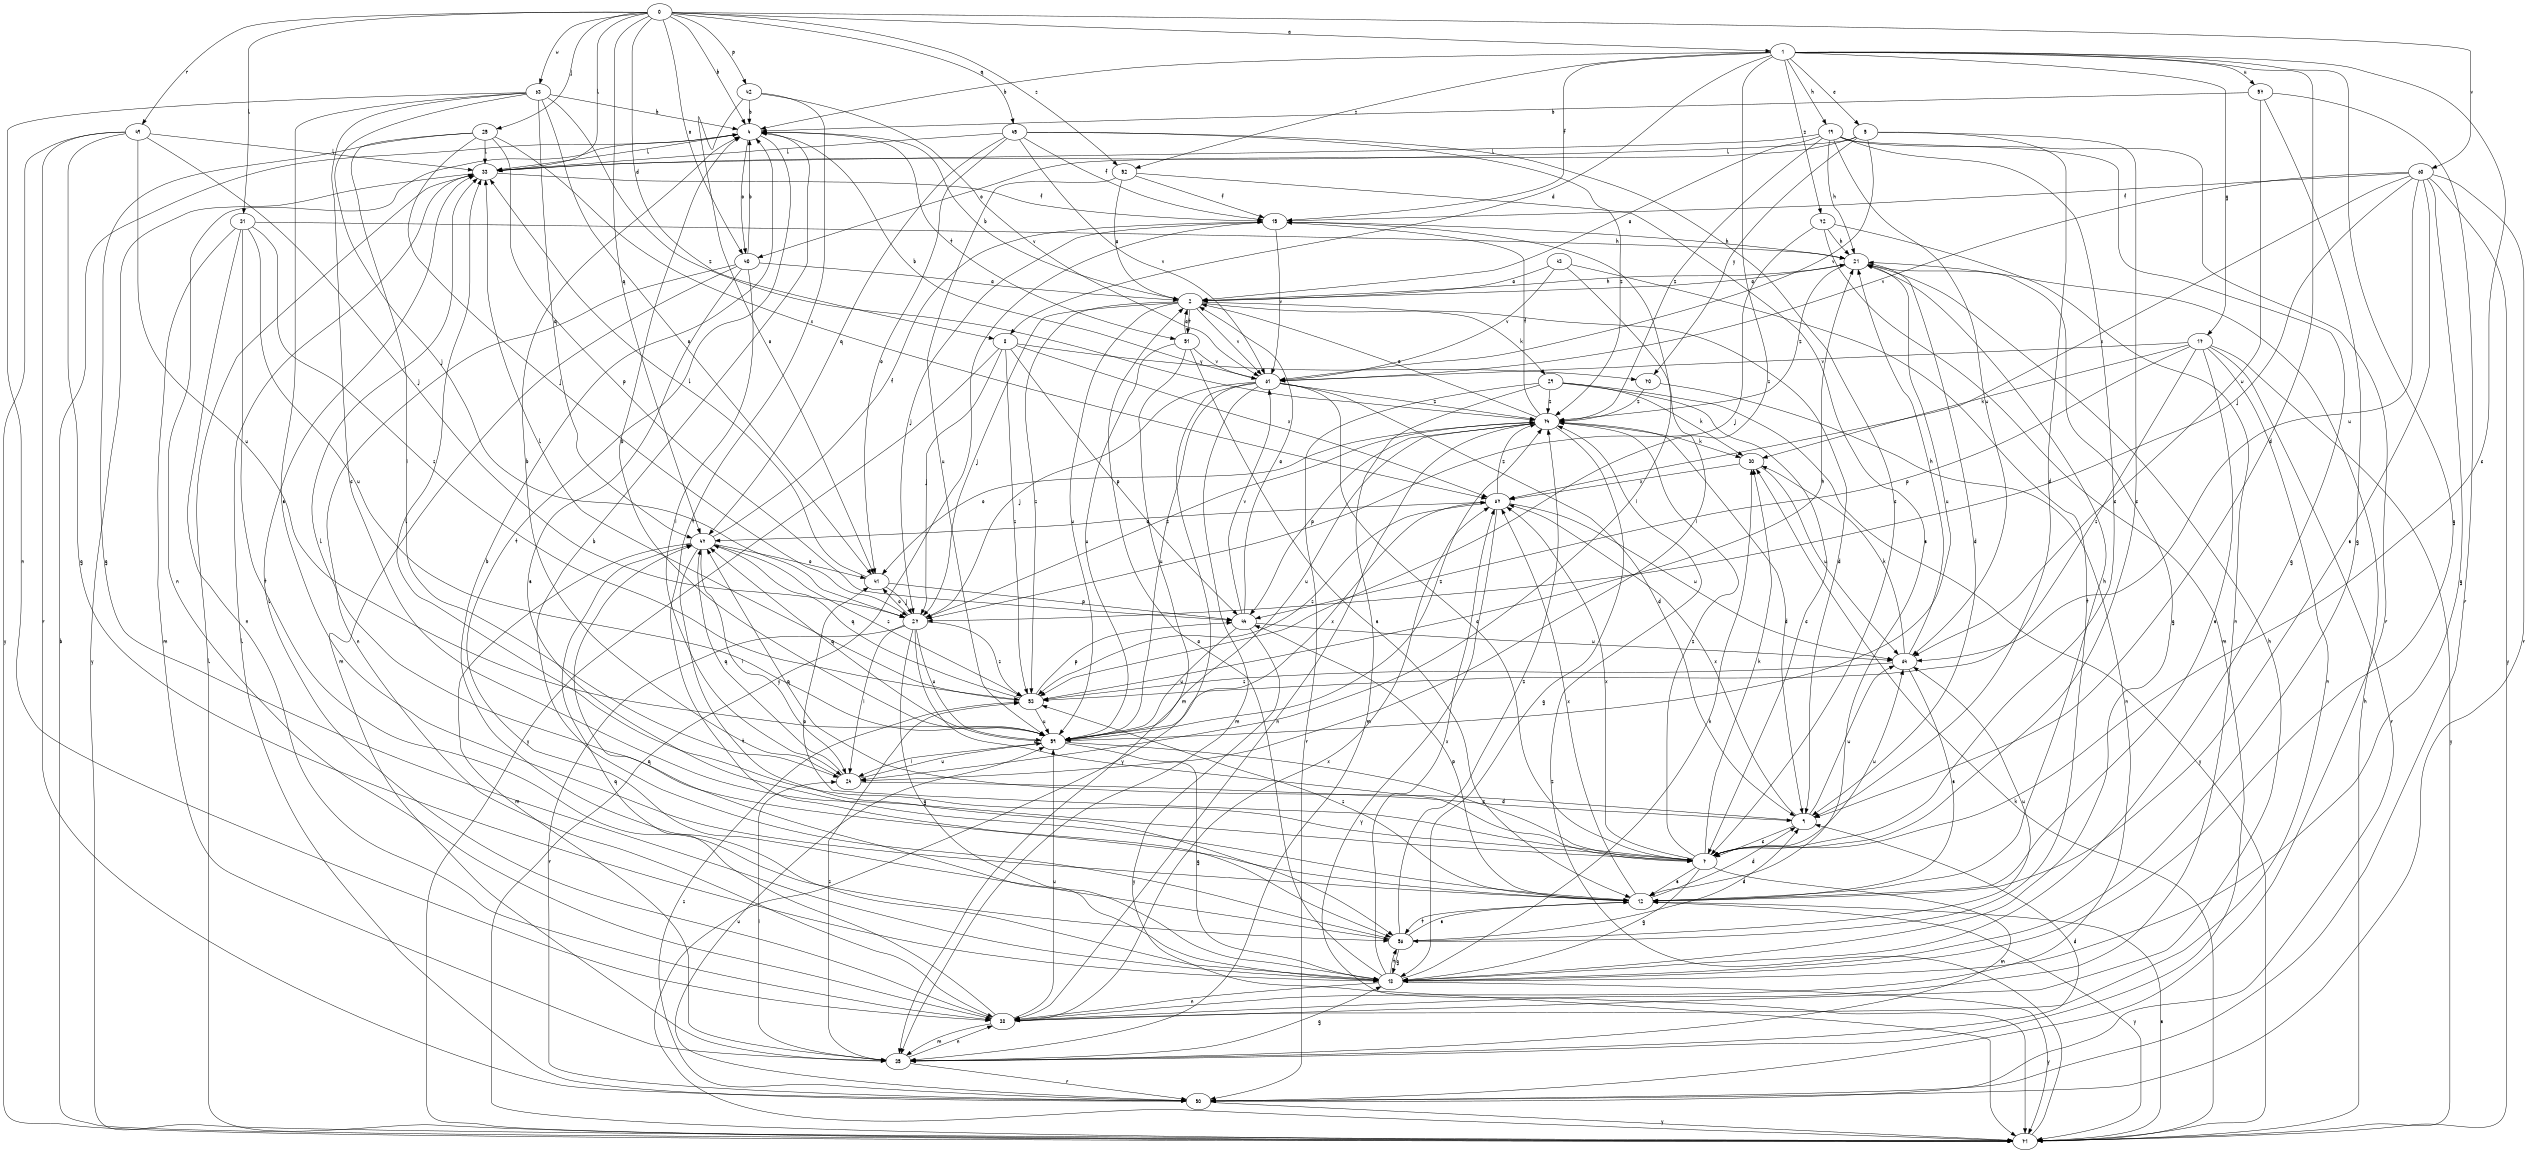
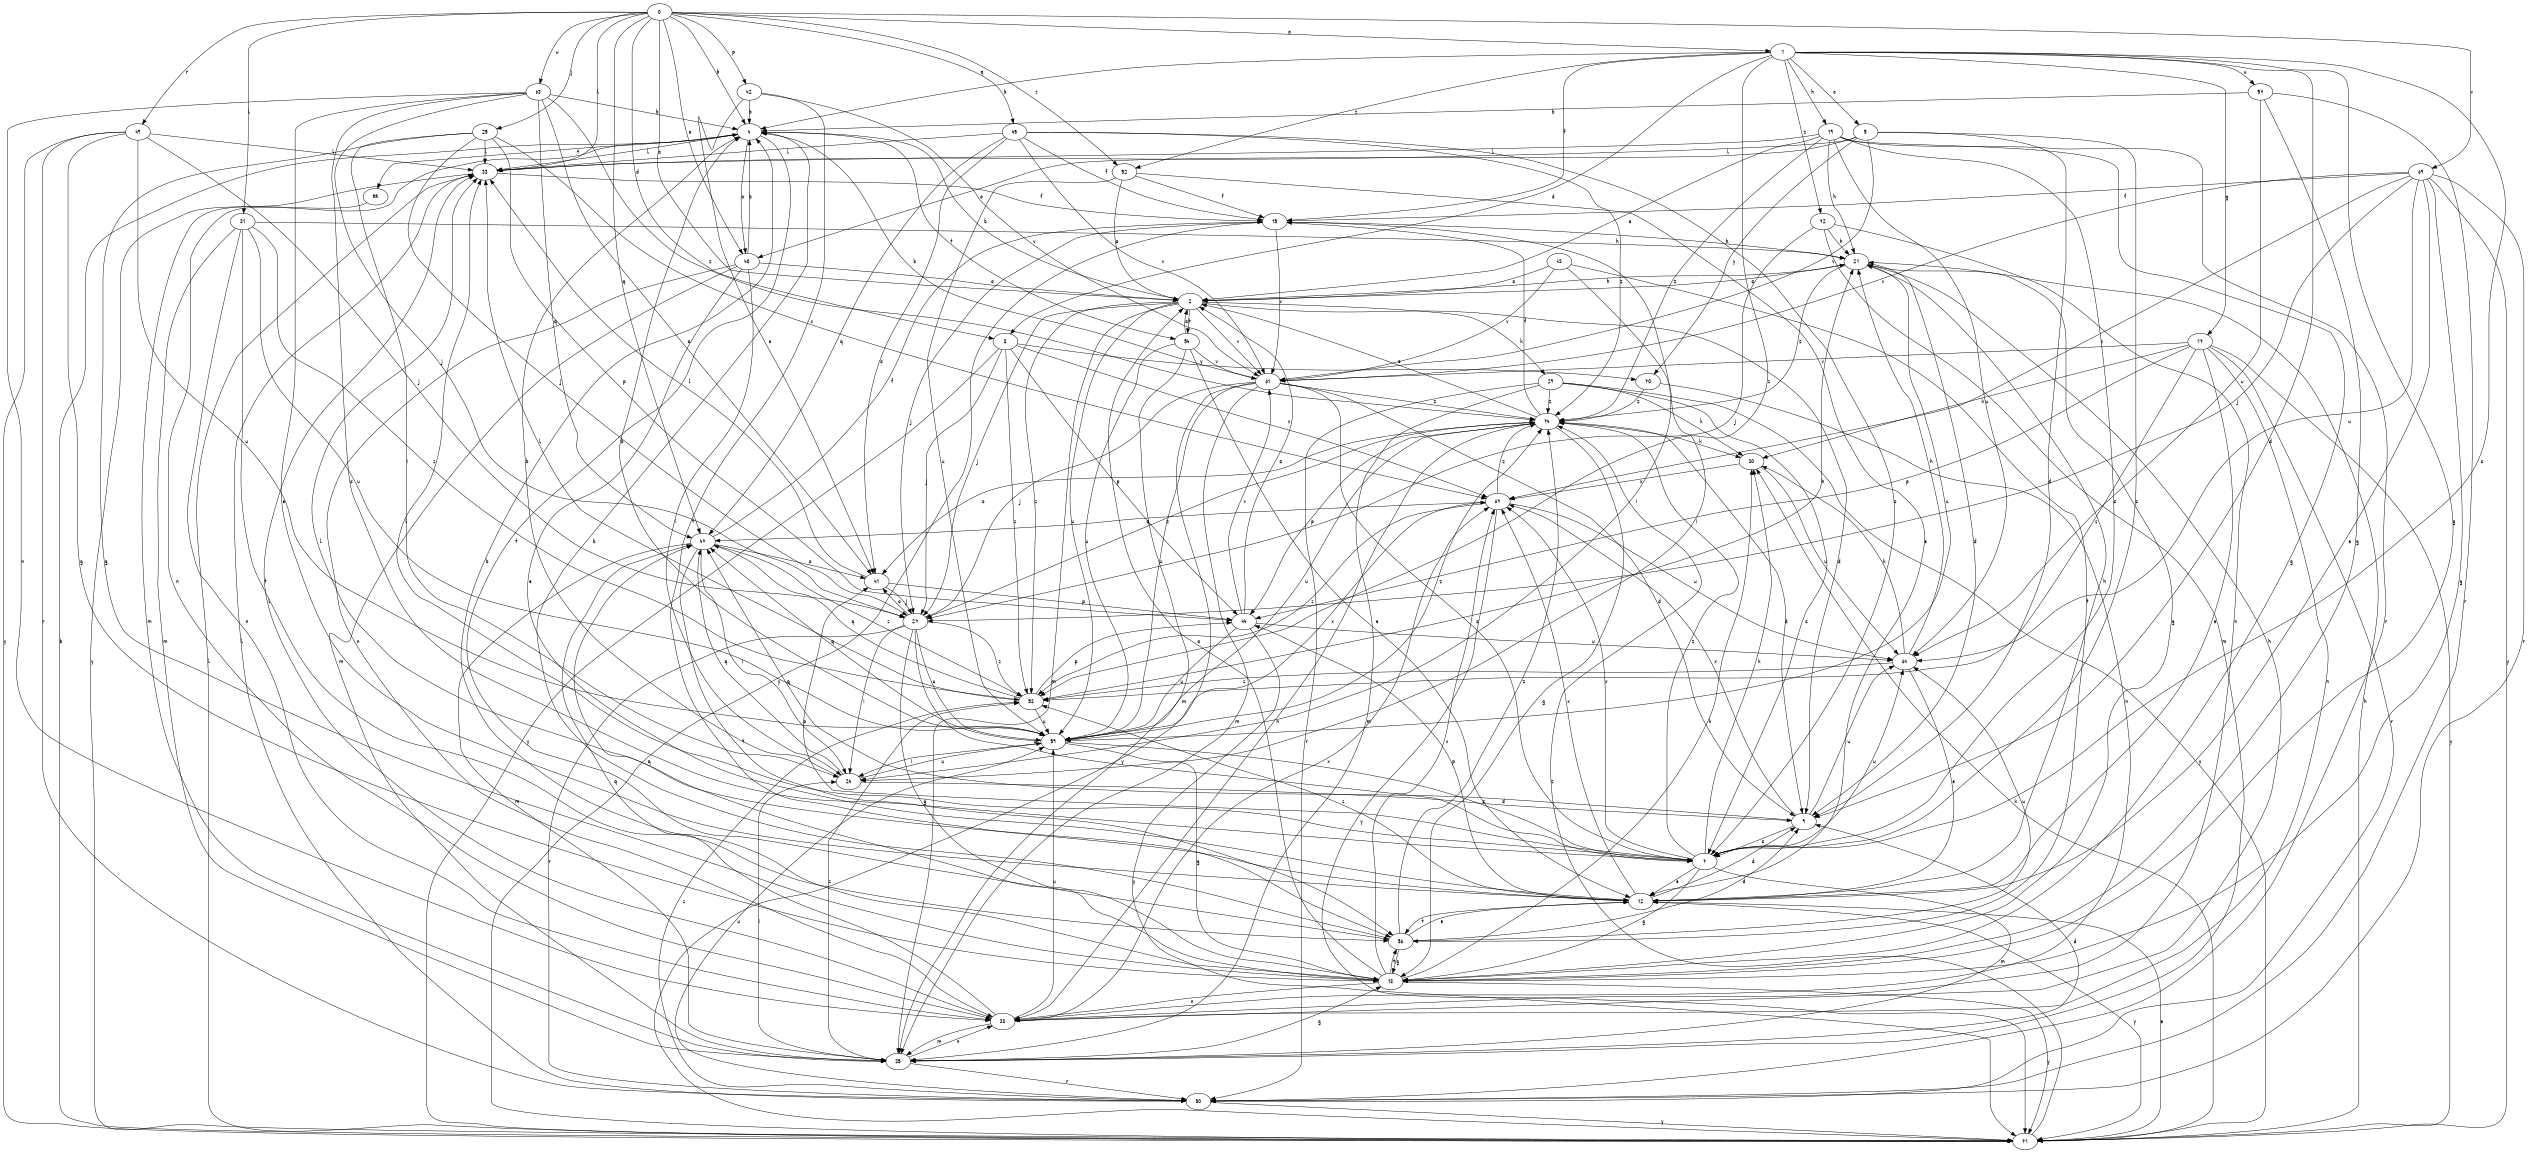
(2421, 172) -> (2421, 172)
none -> (376, 197)
none -> (815, 278)
(1187, 342) -> (1187, 342)
none -> (1054, 655)
